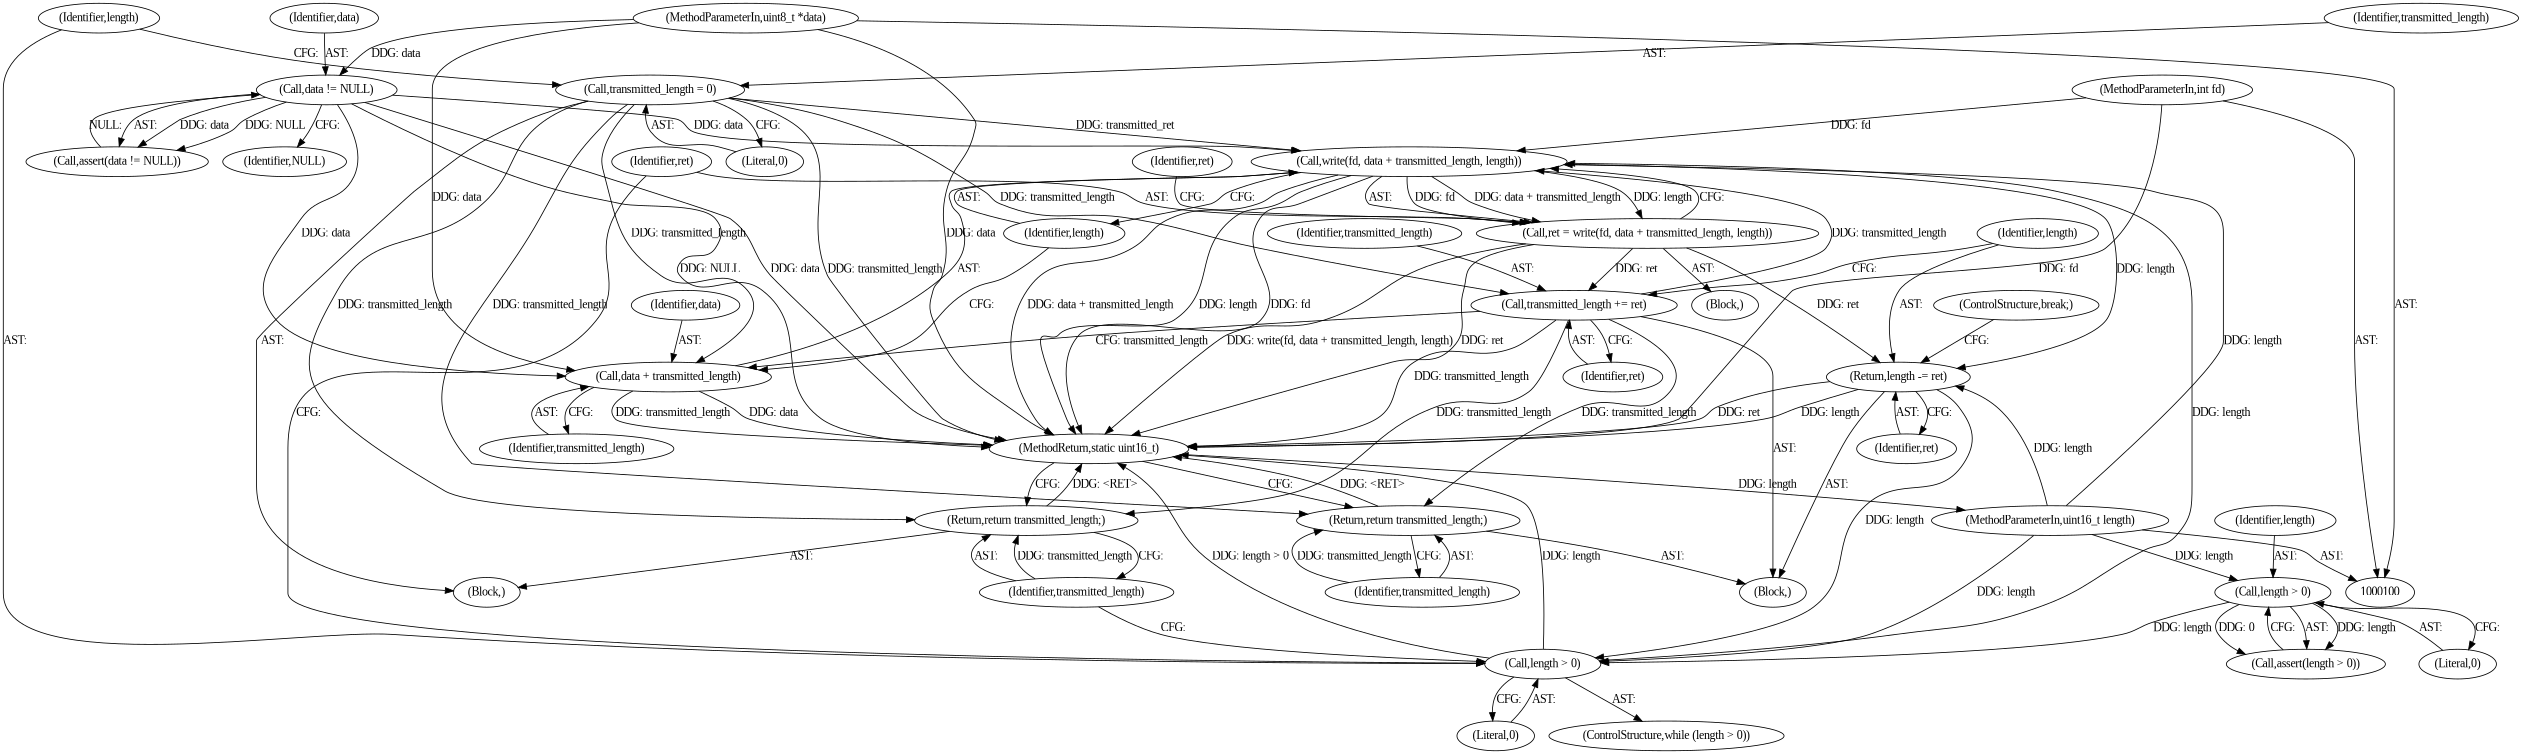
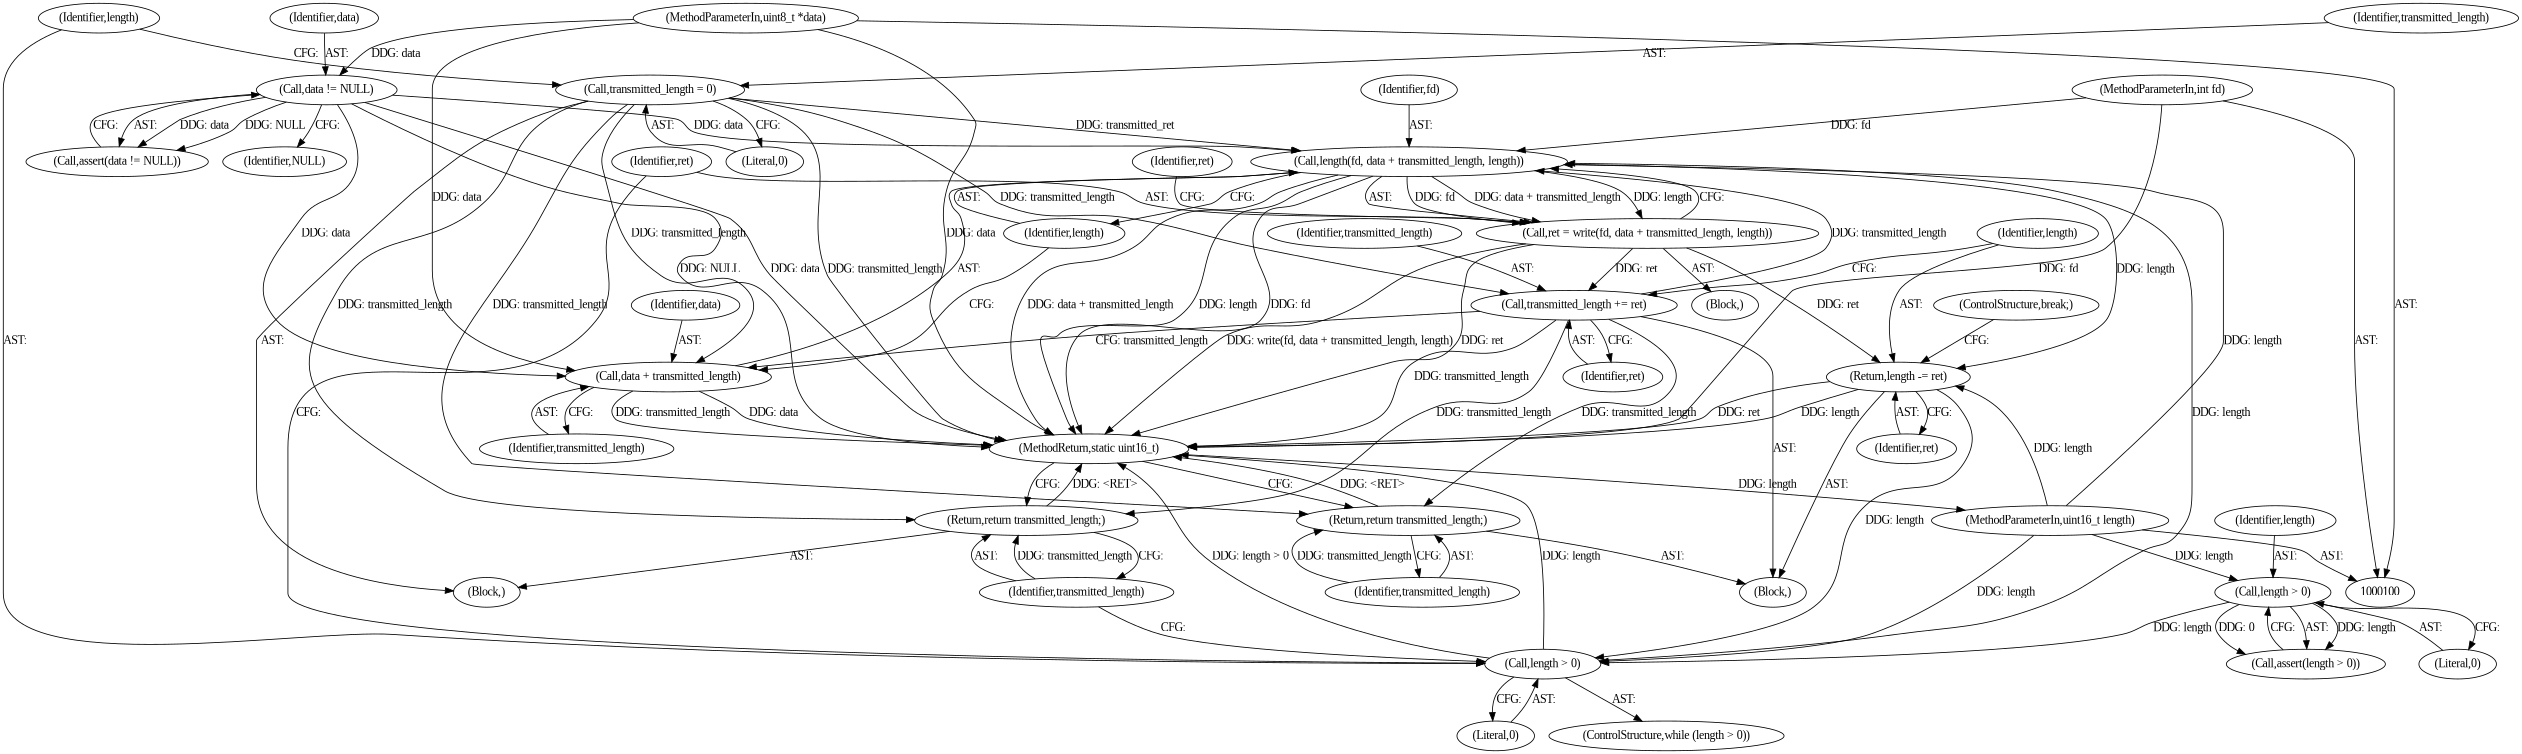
none -> (1409, 90)
(107, 126) -> (107, 126)
(1409, 162) -> (1409, 162)
